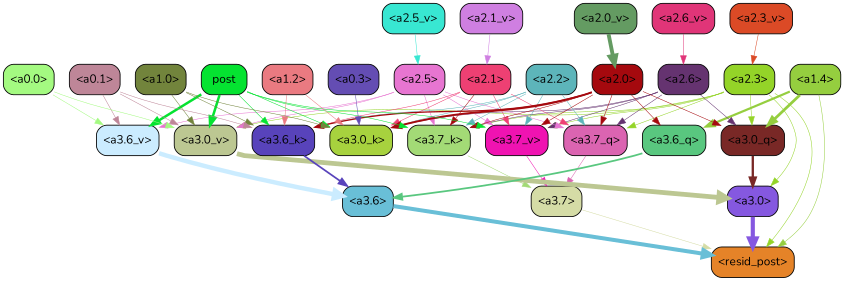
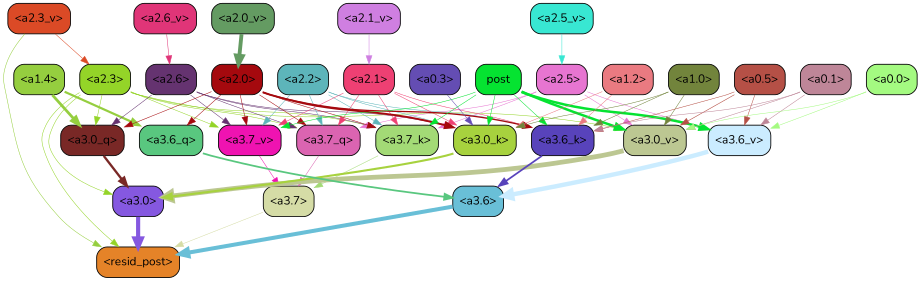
none -> (760, 80)
(456, 103) -> none
(465, 107) -> (386, 106)
none -> (363, 171)
(823, 174) -> (18, 149)
